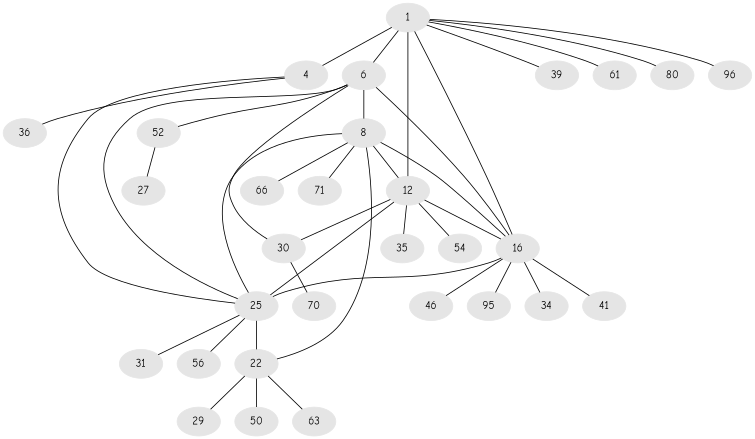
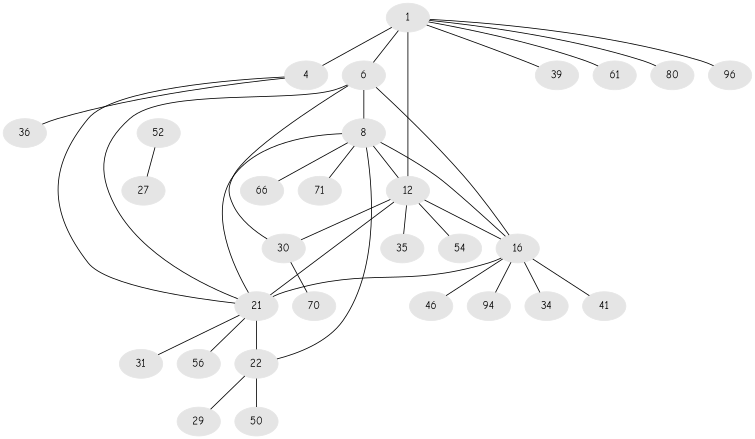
(263, 107) -> none
(465, 132) -> none
(256, 306) -> (256, 306)
(489, 306) -> (489, 306)
(314, 422) -> none
